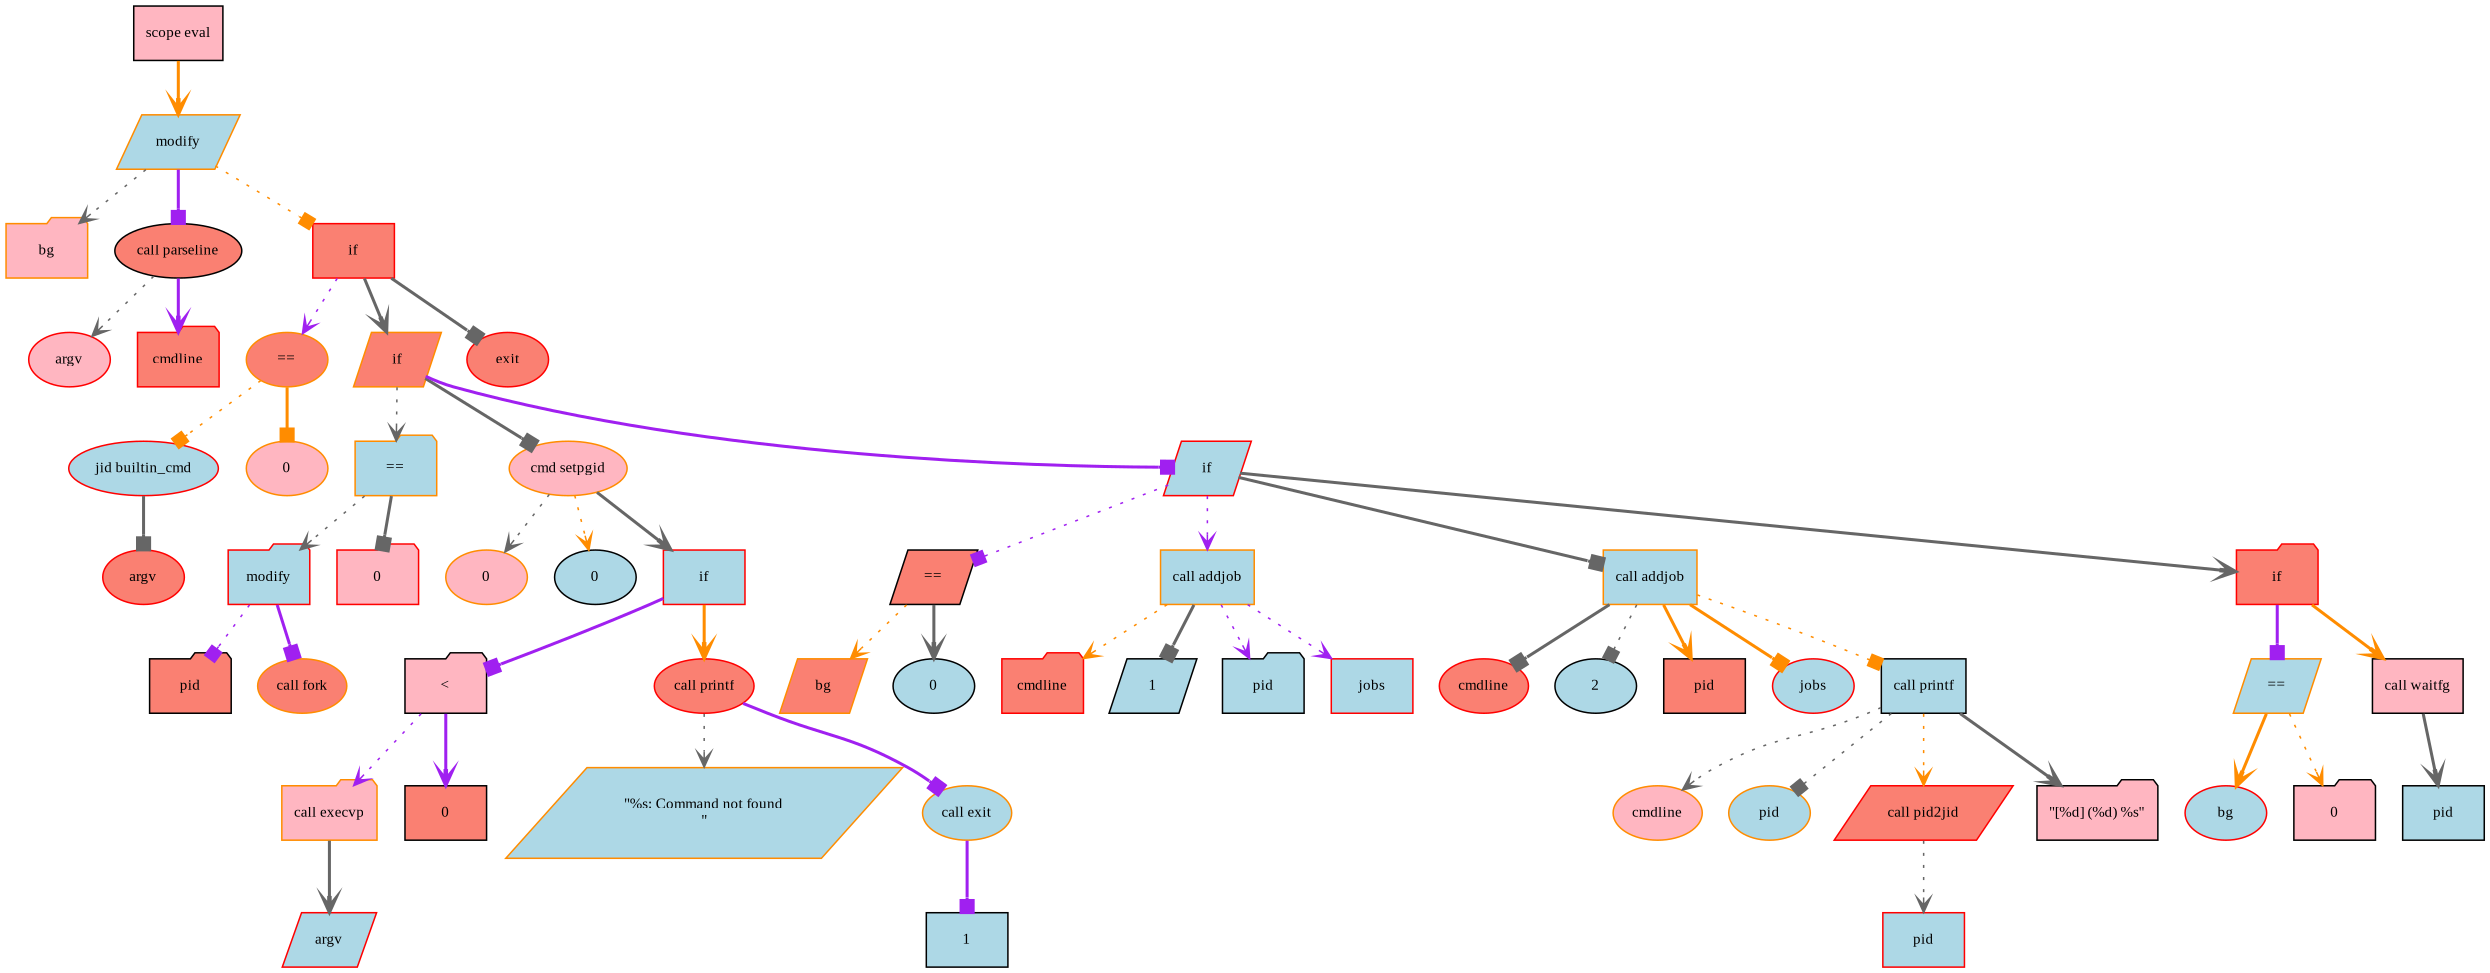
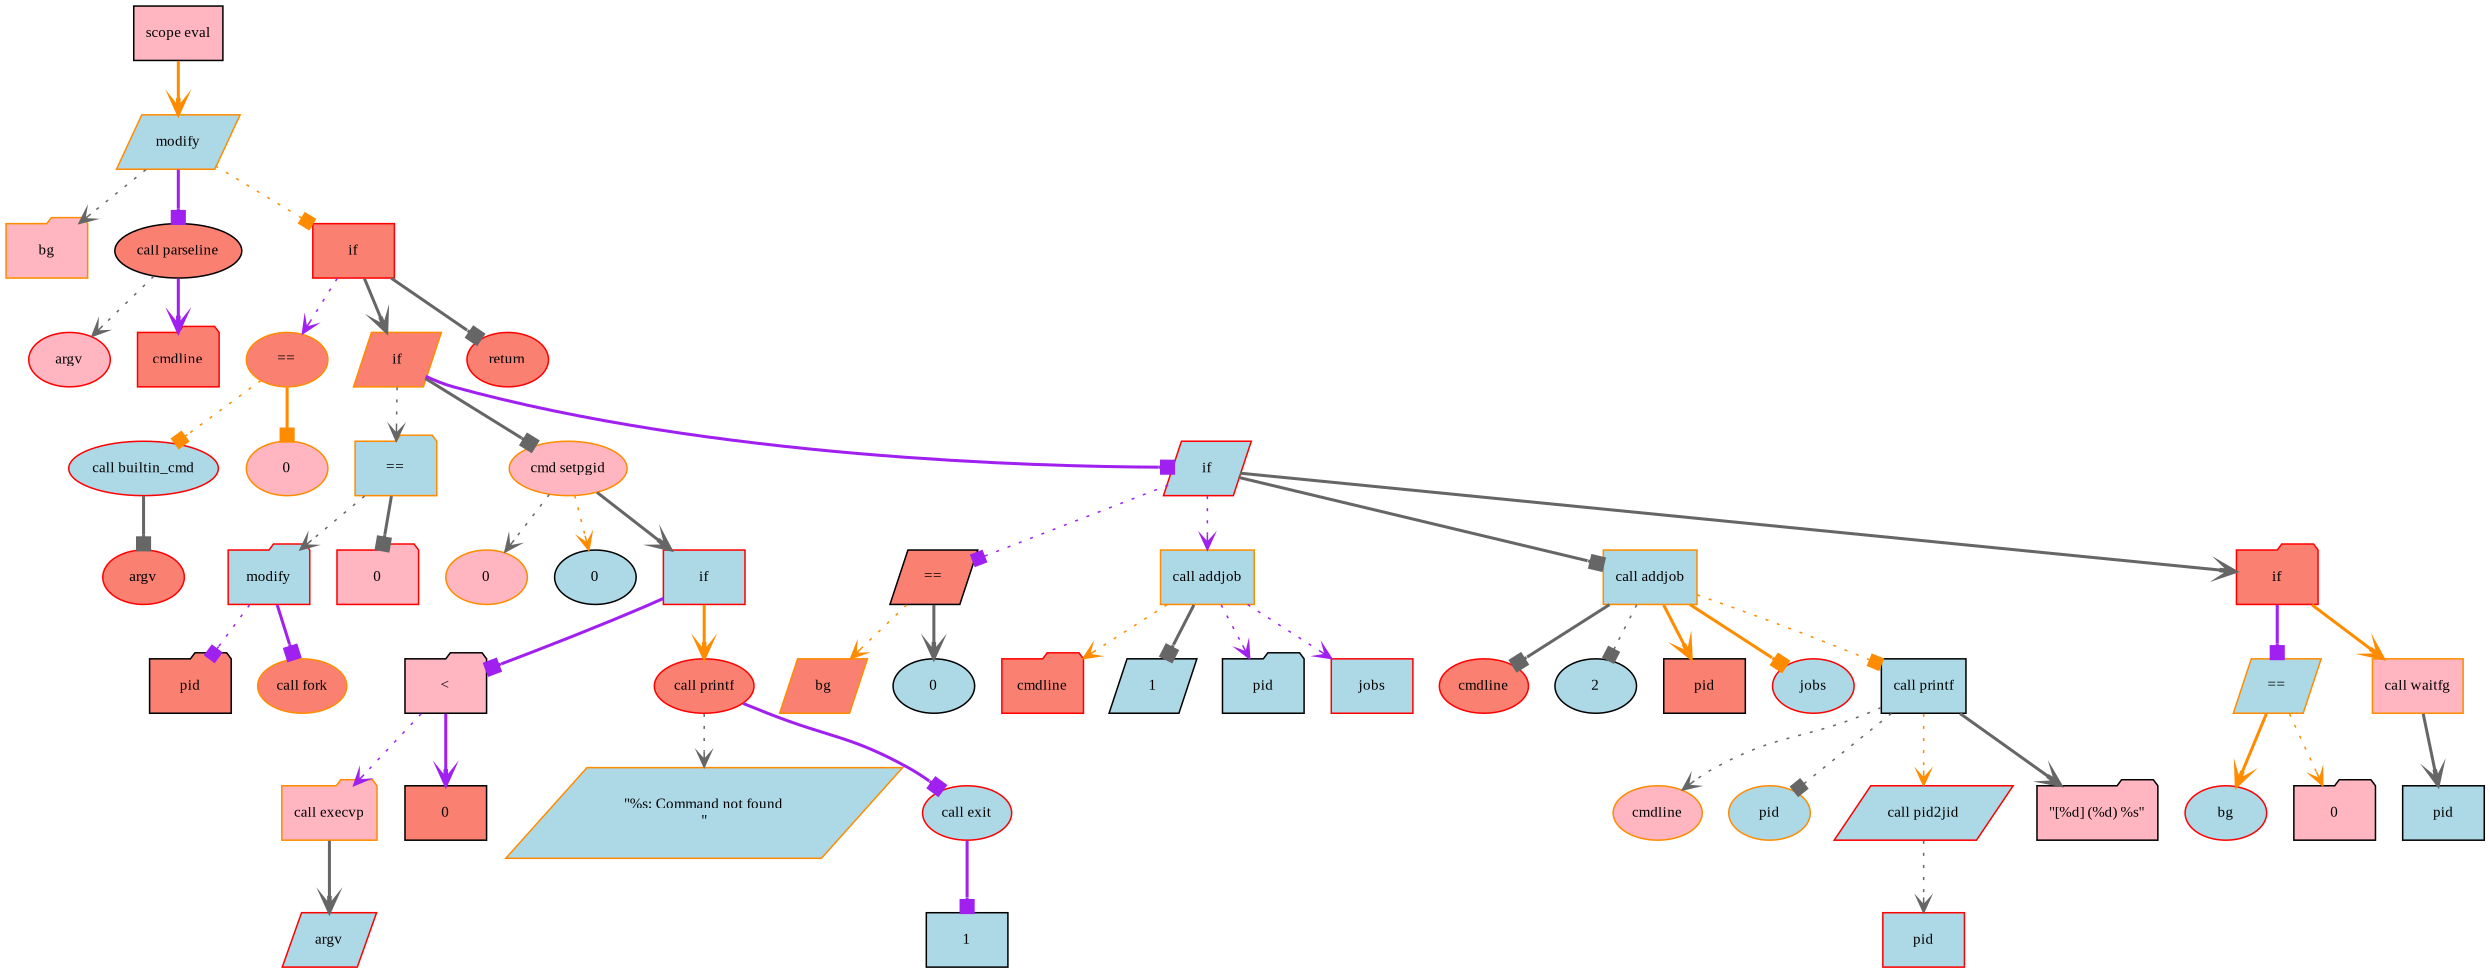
(508, 360) -> (508, 360)
(144, 468) -> (144, 468)
(2418, 686) -> (2418, 686)
(967, 813) -> (967, 813)
(1924, 813) -> (1924, 813)
